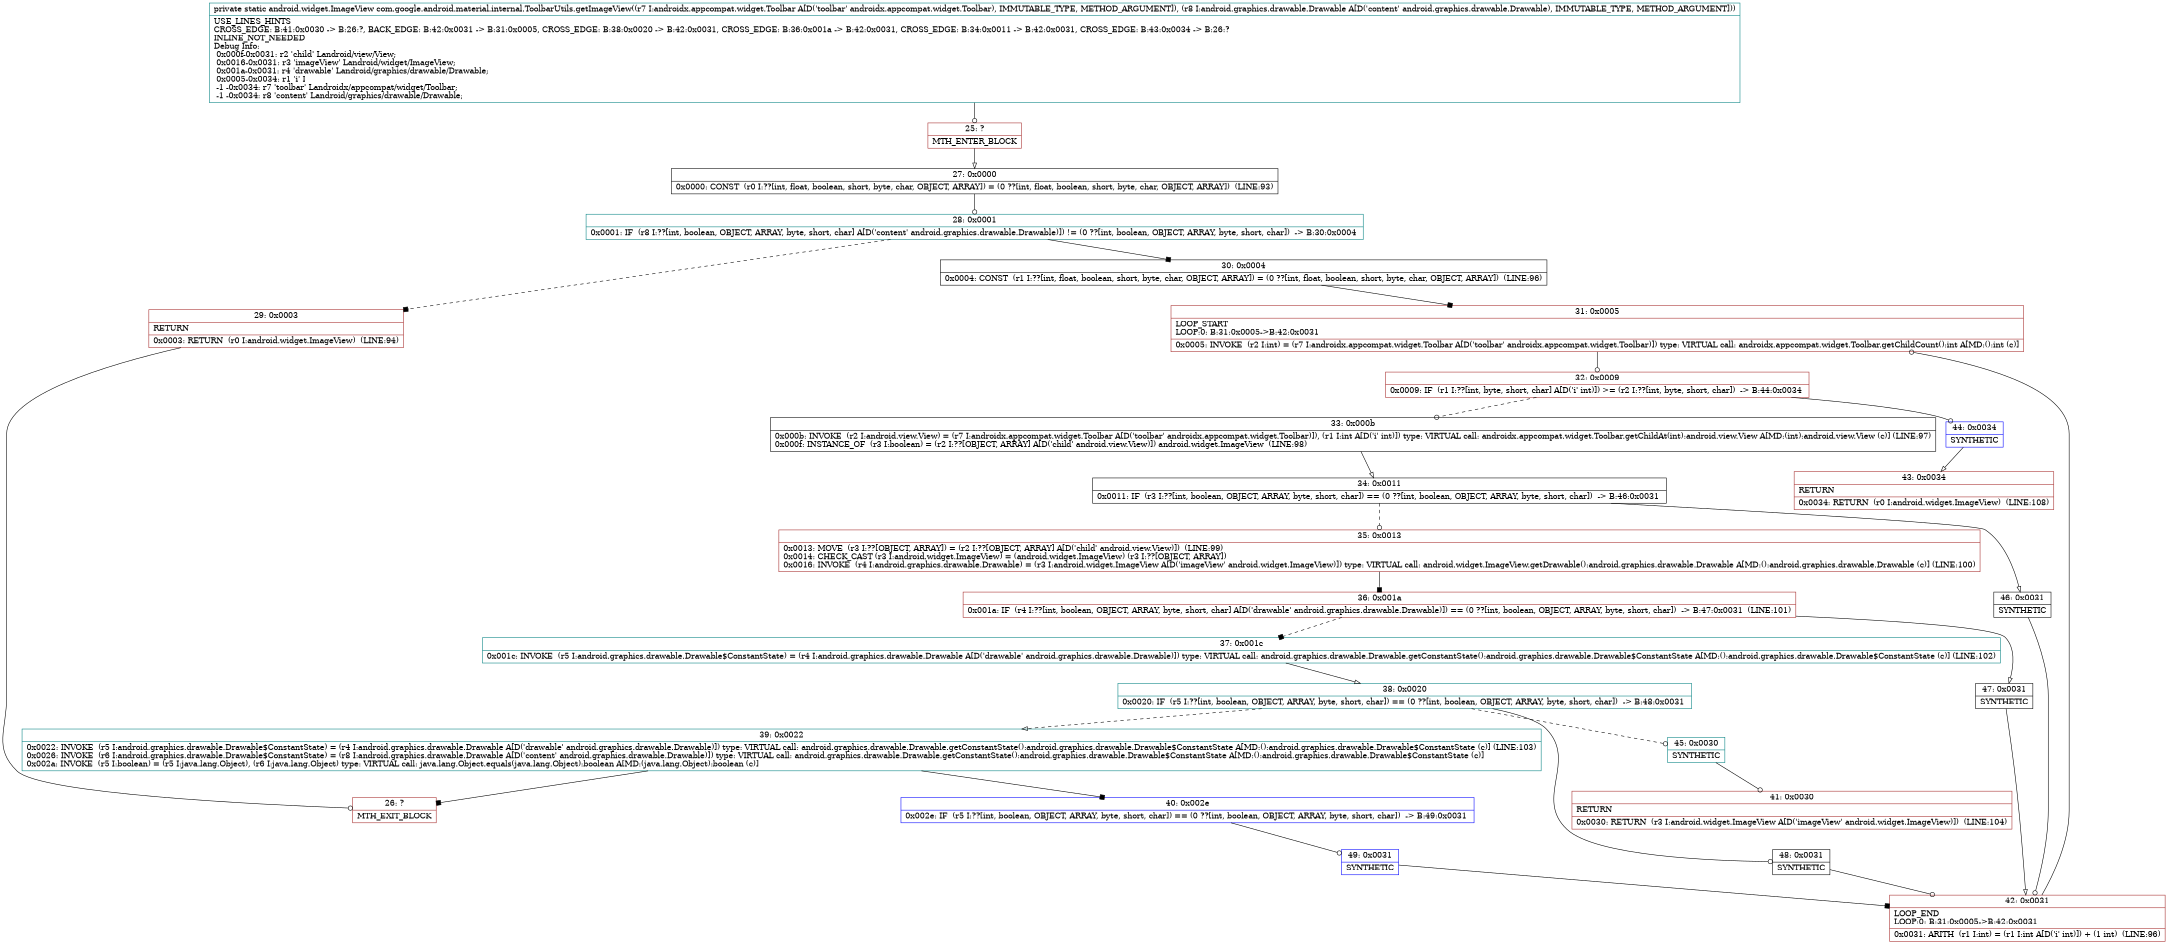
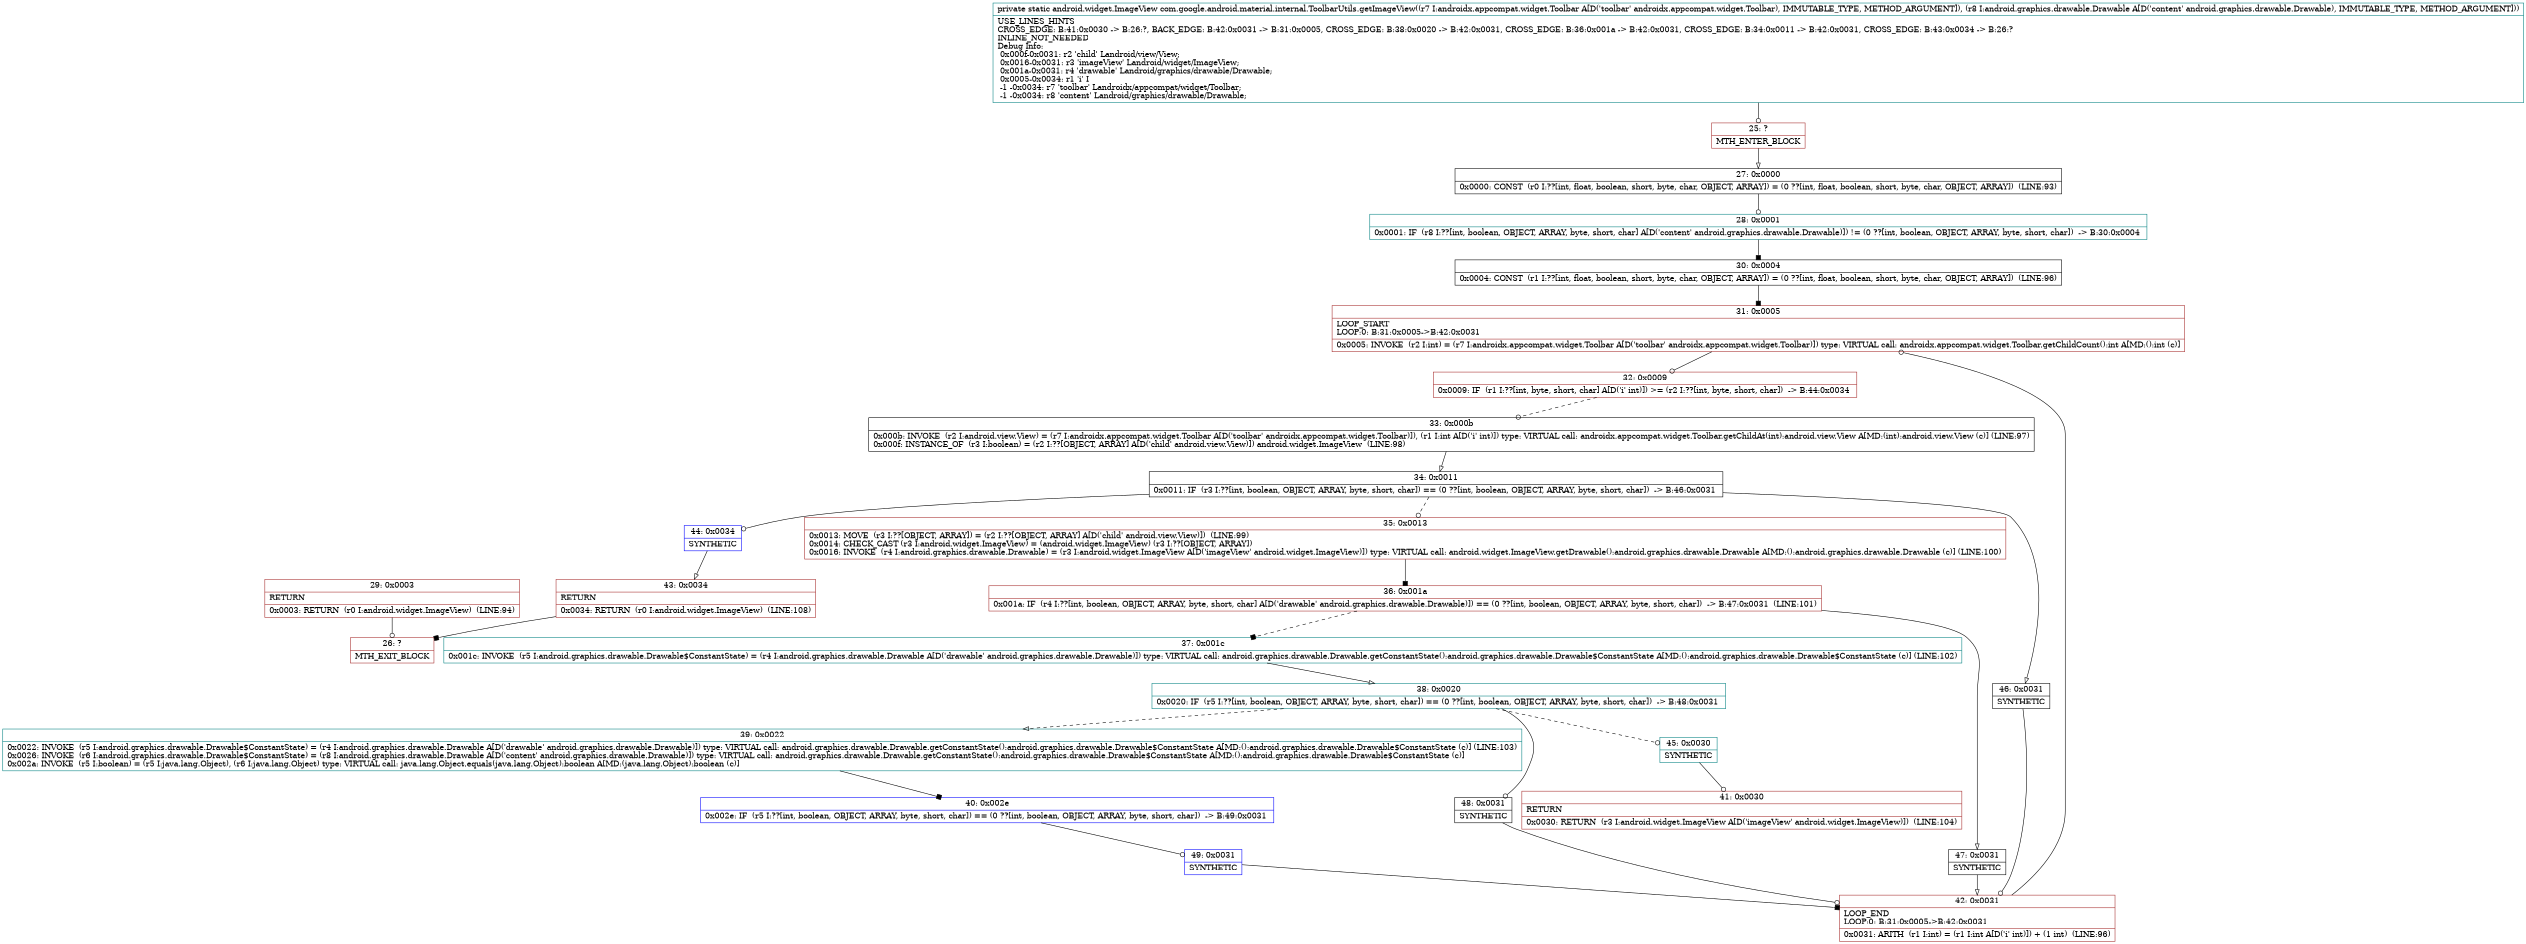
(650, 274) -> none
(1870, 405) -> (947, 504)
(545, 787) -> (498, 626)
